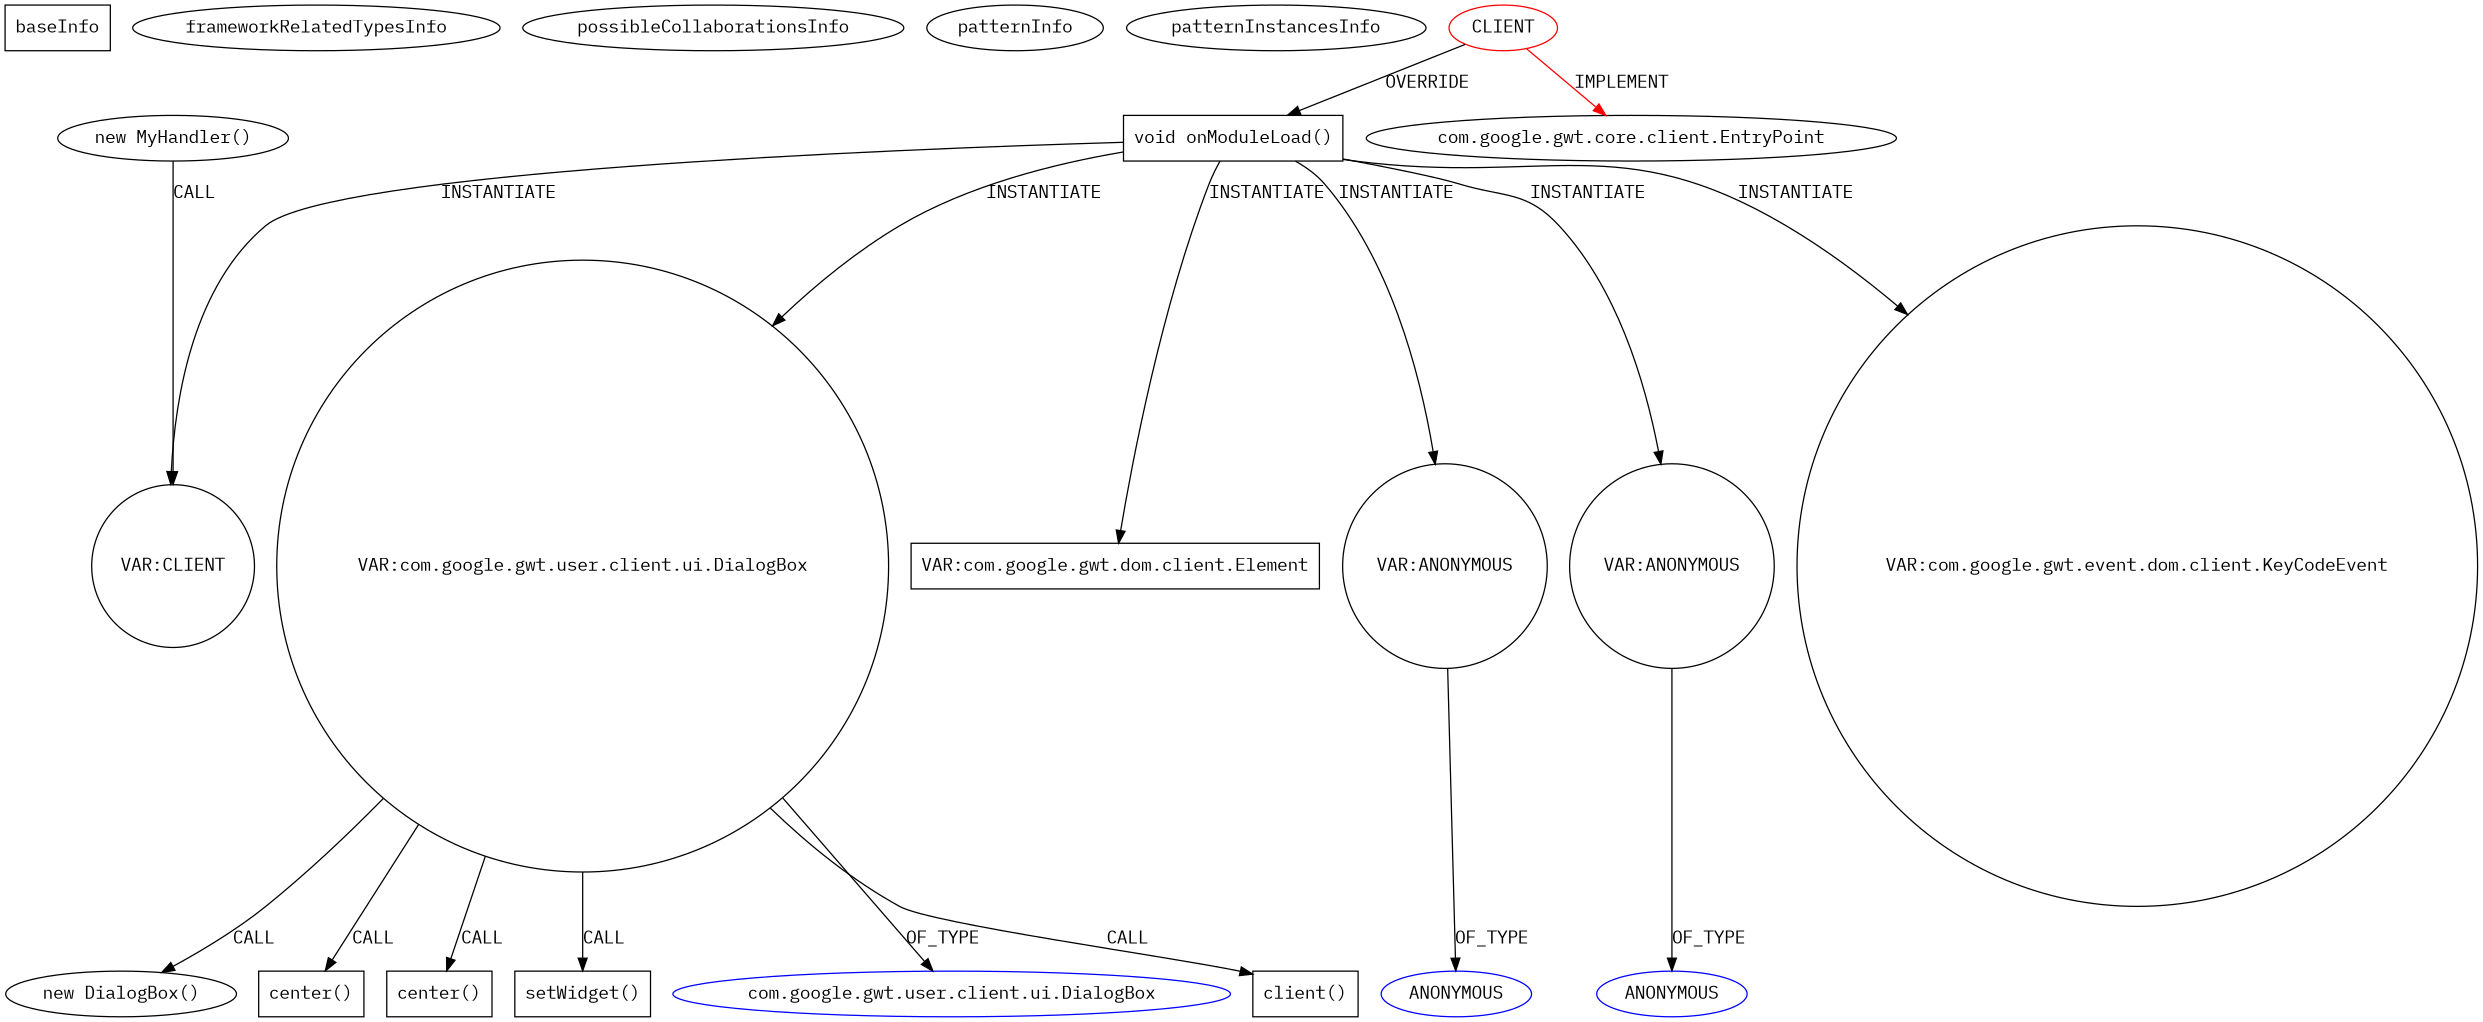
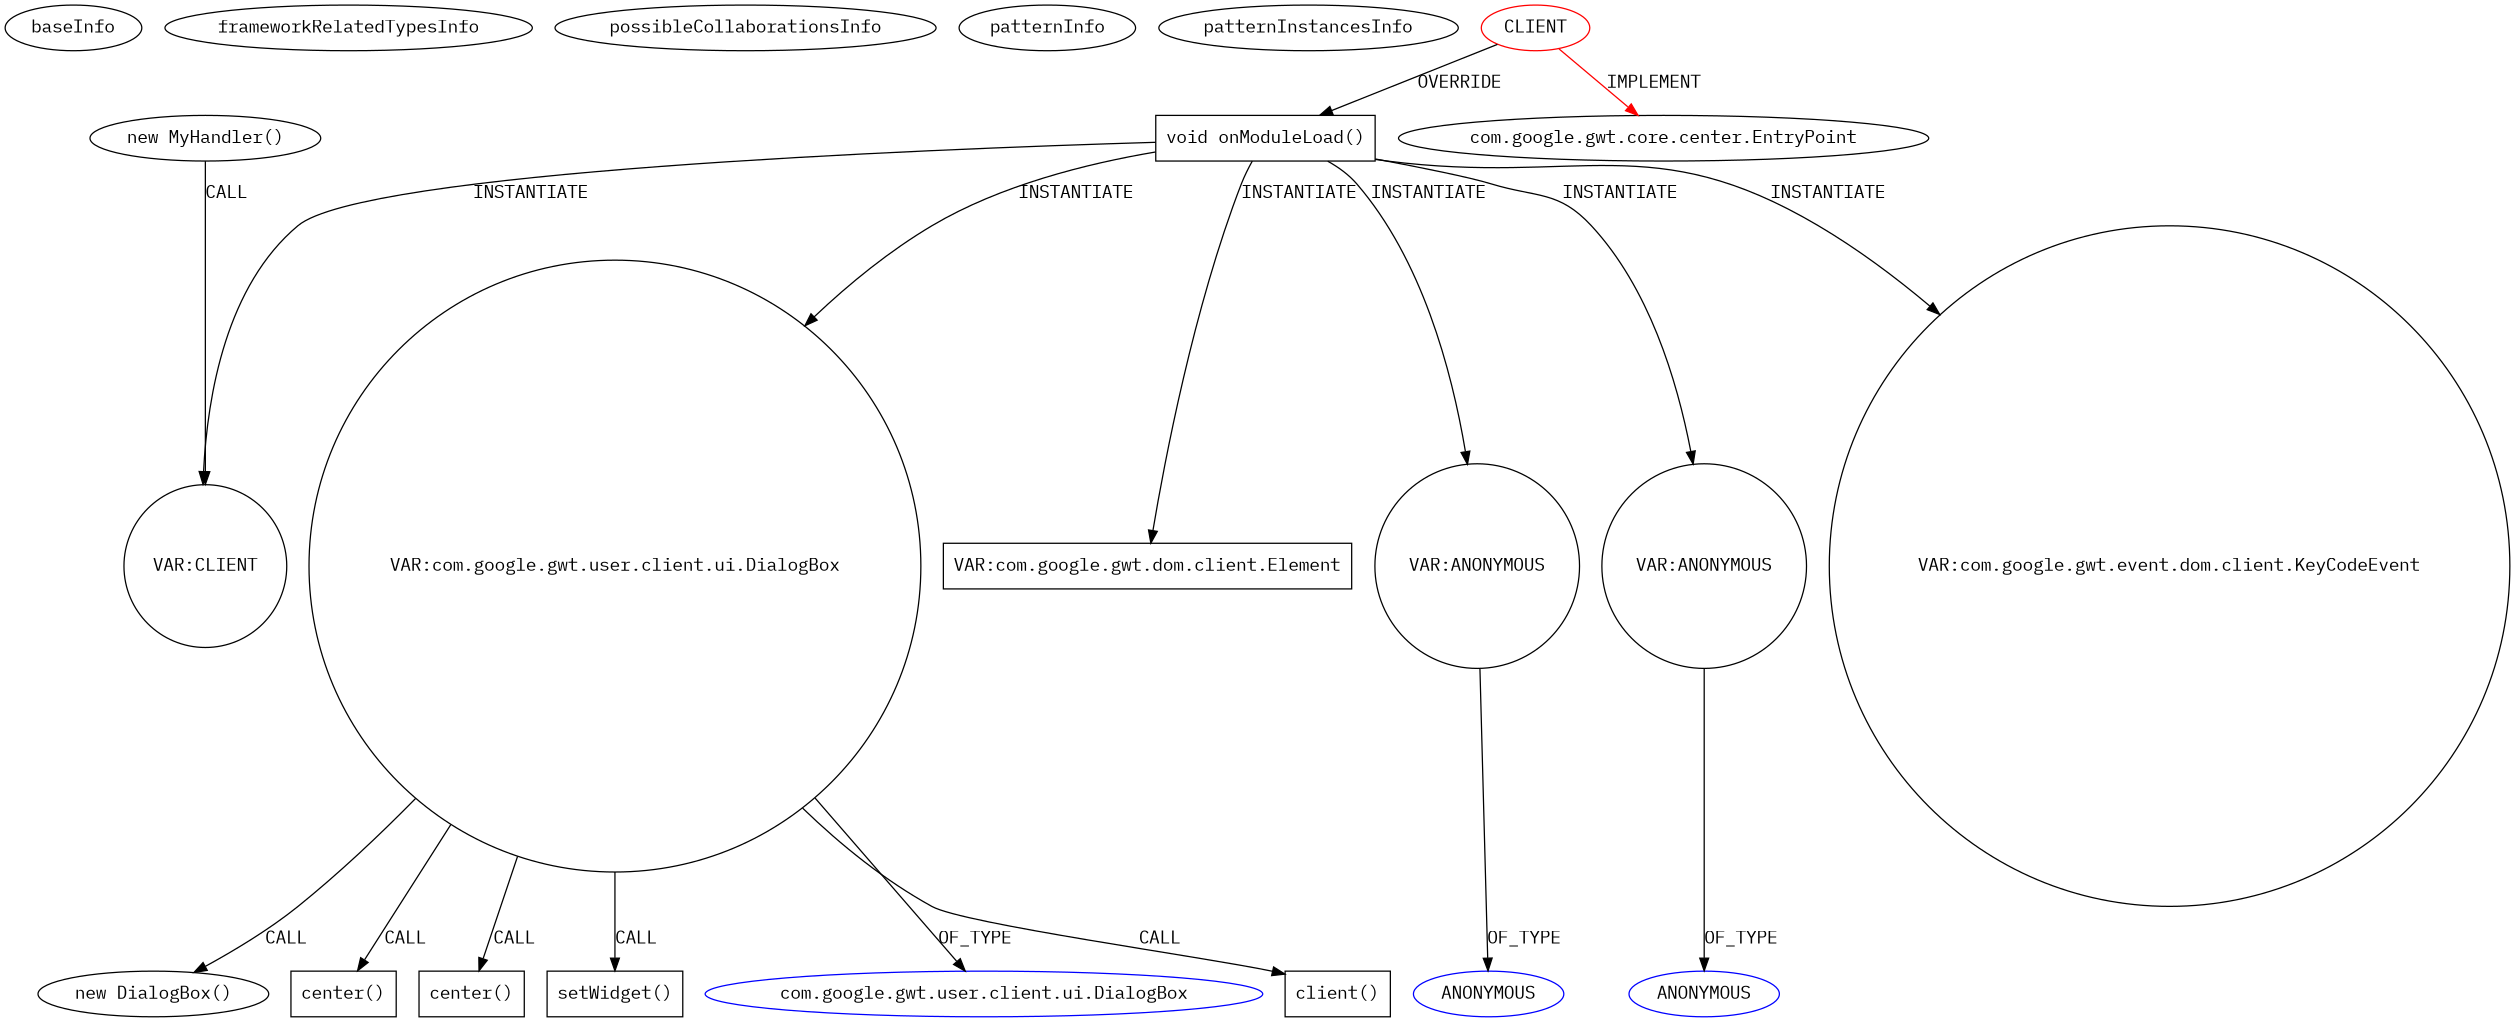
(58, 28) -> (73, 28)
(1631, 138) -> (1664, 138)
